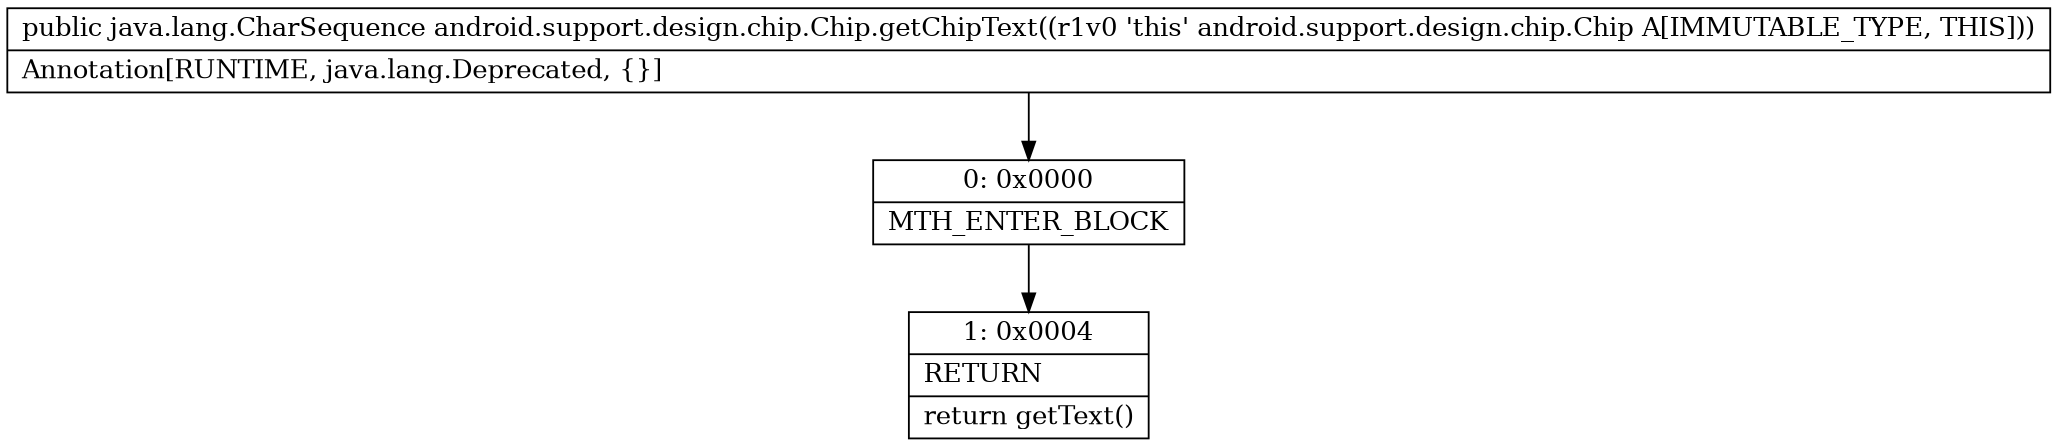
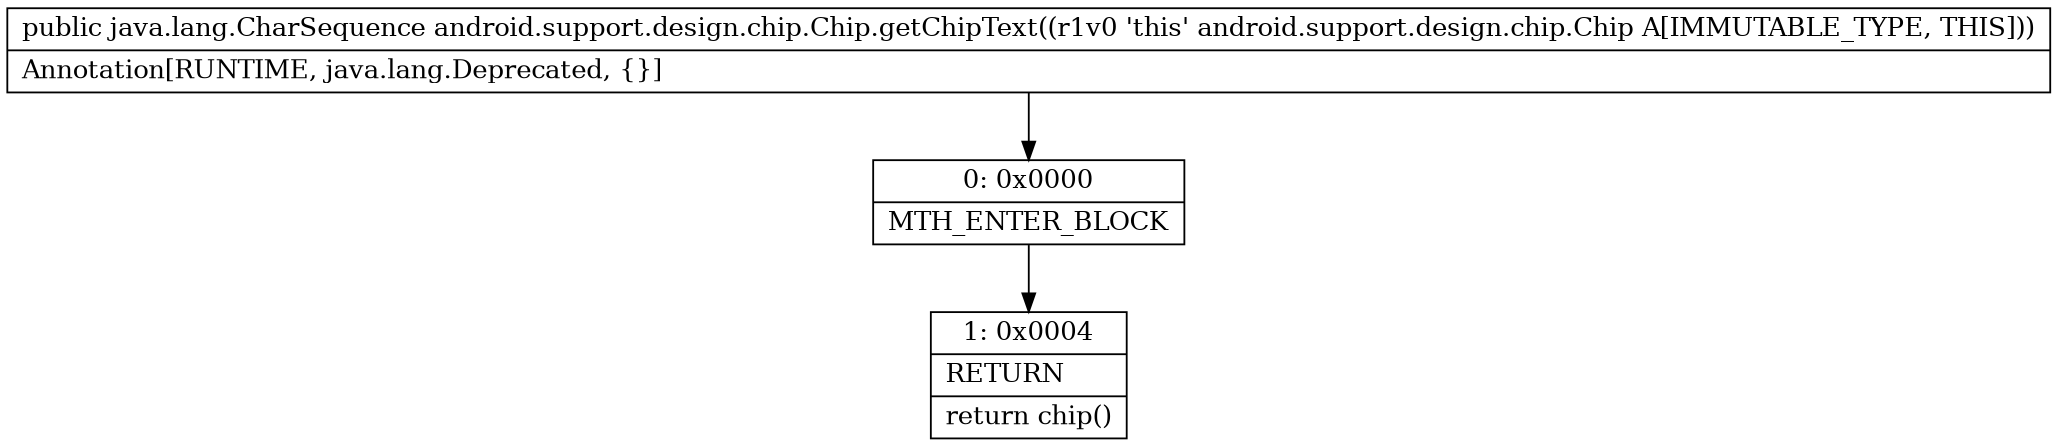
(1029, 416) -> (1029, 416)
